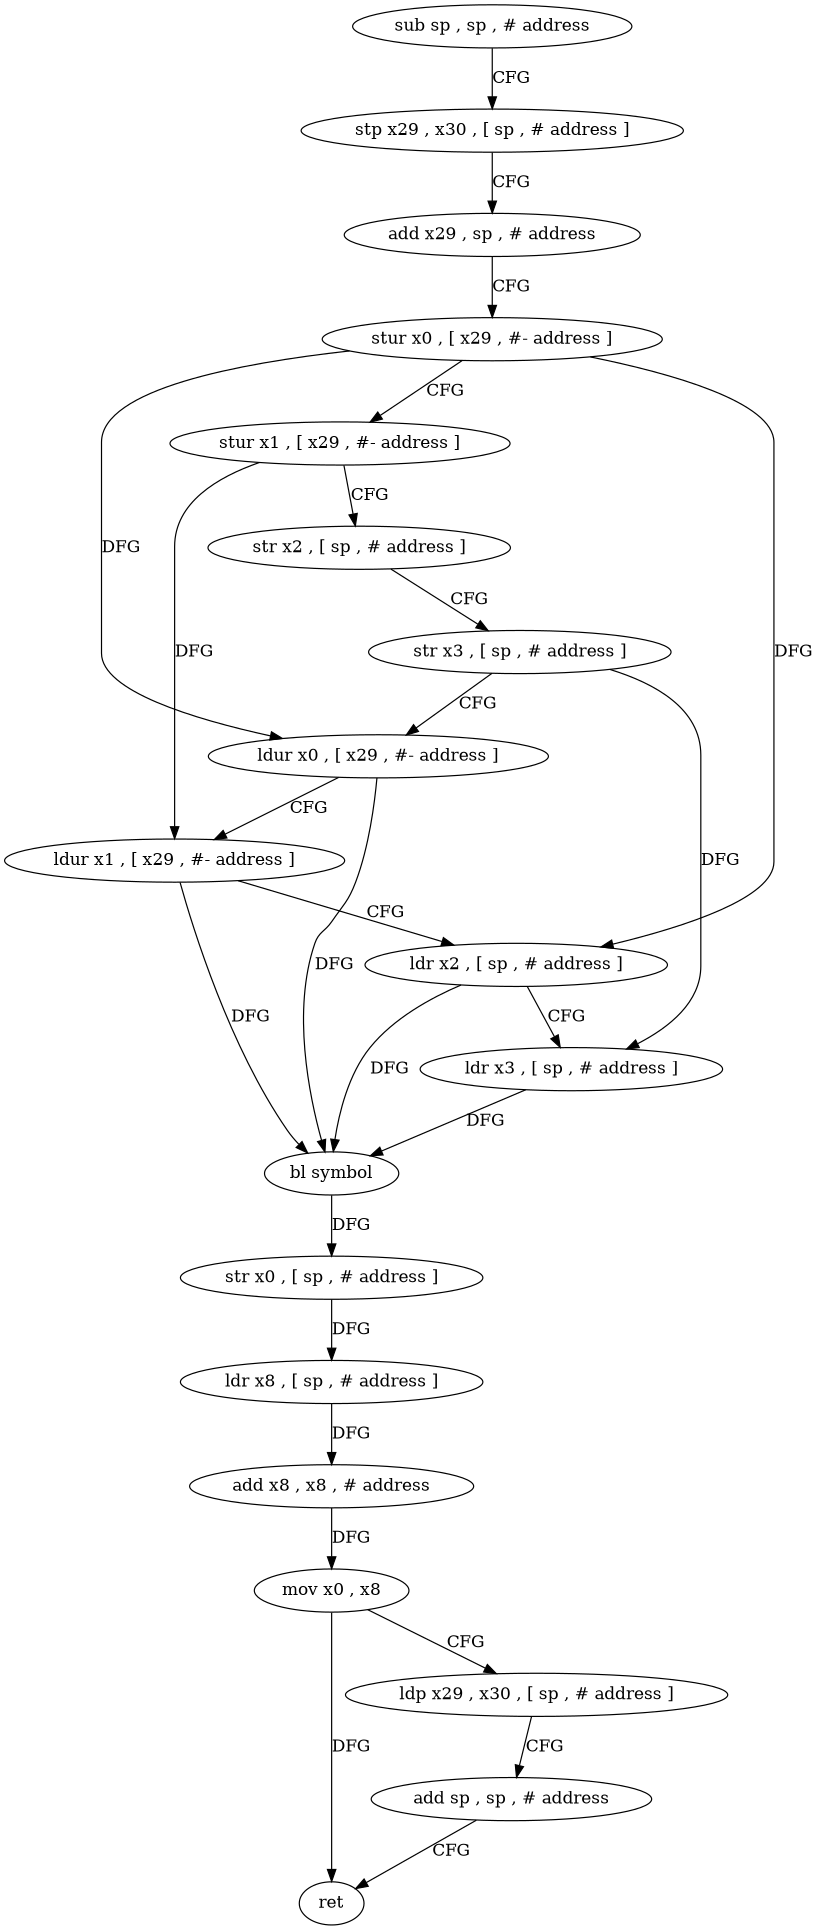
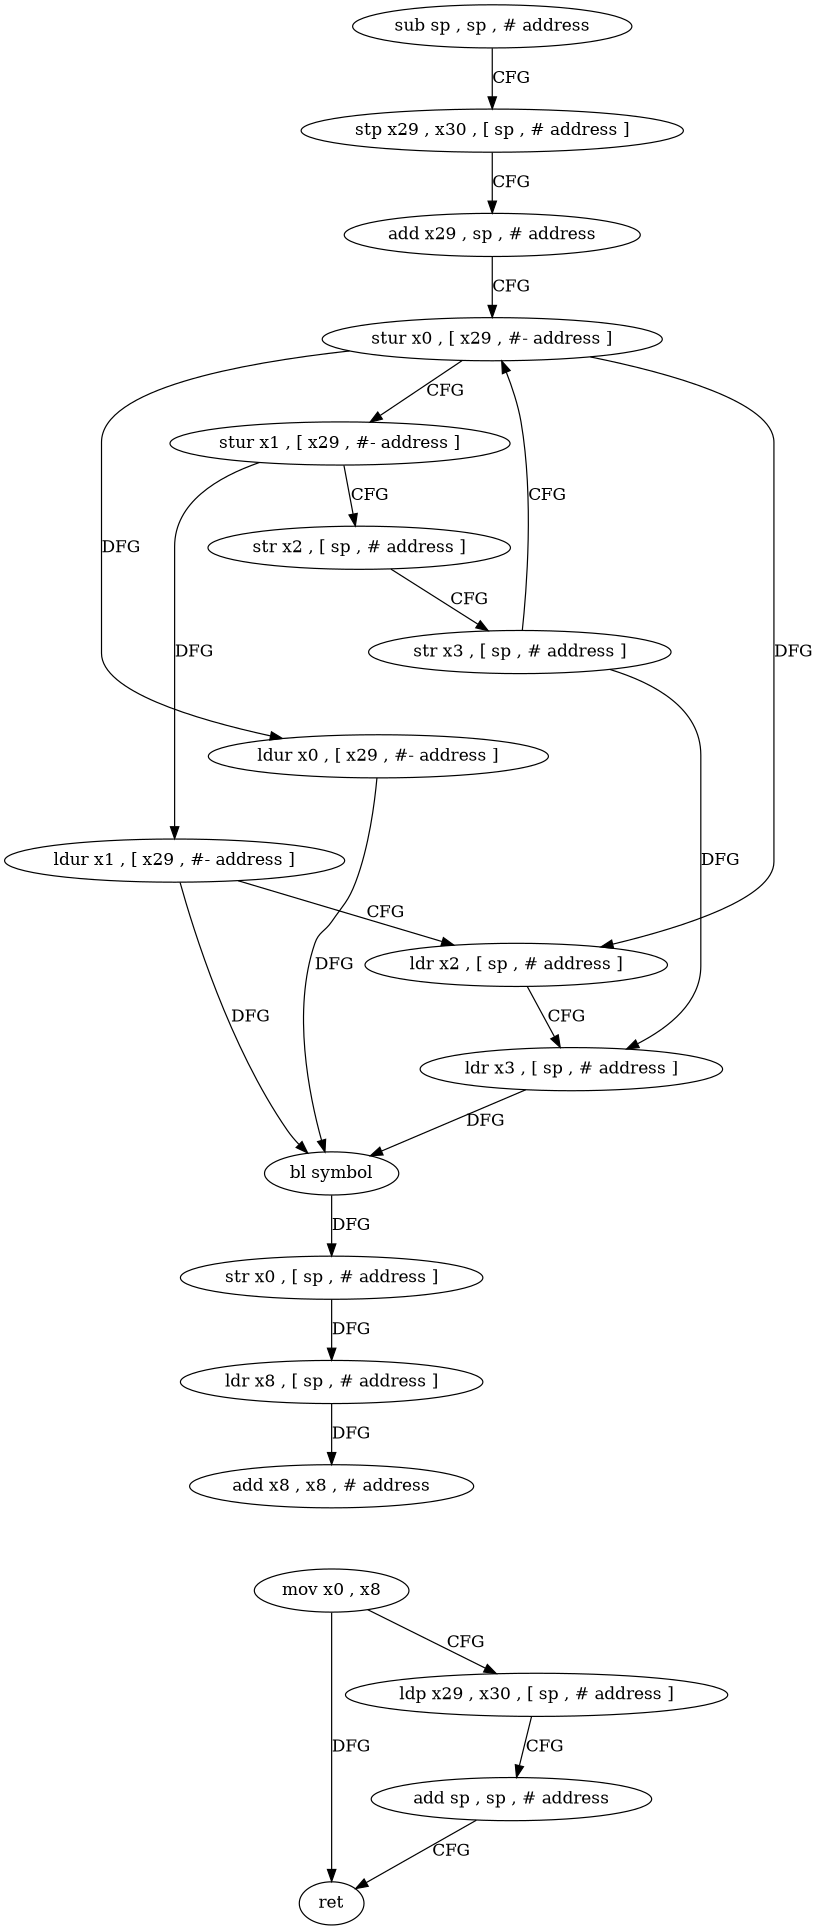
(454, 701) -> (528, 500)
(282, 806) -> none
(374, 1043) -> none
(332, 1532) -> none
